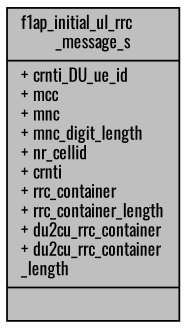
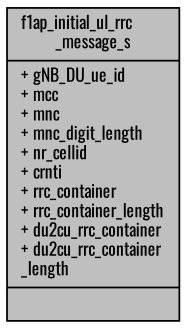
(75, 76) -> (74, 76)
